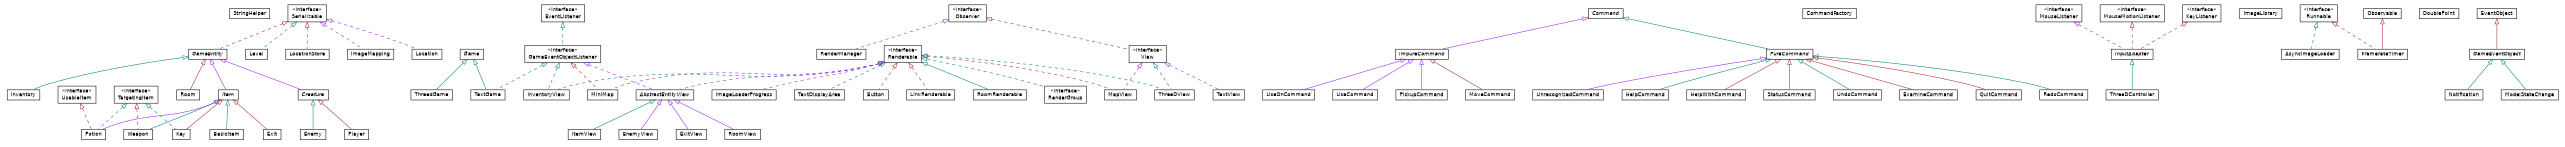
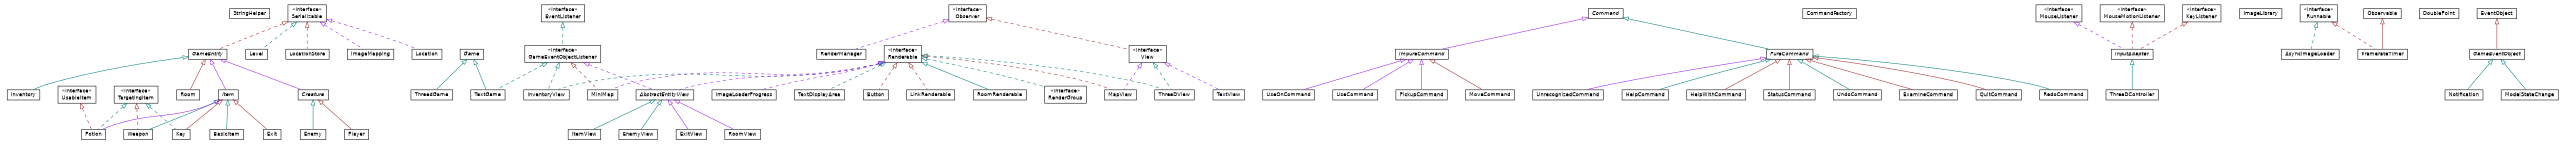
(650, 117) -> (650, 117)
